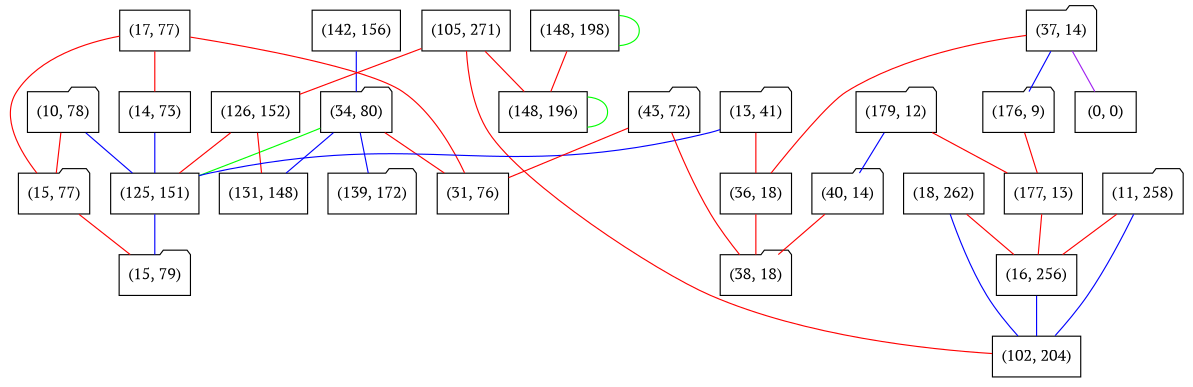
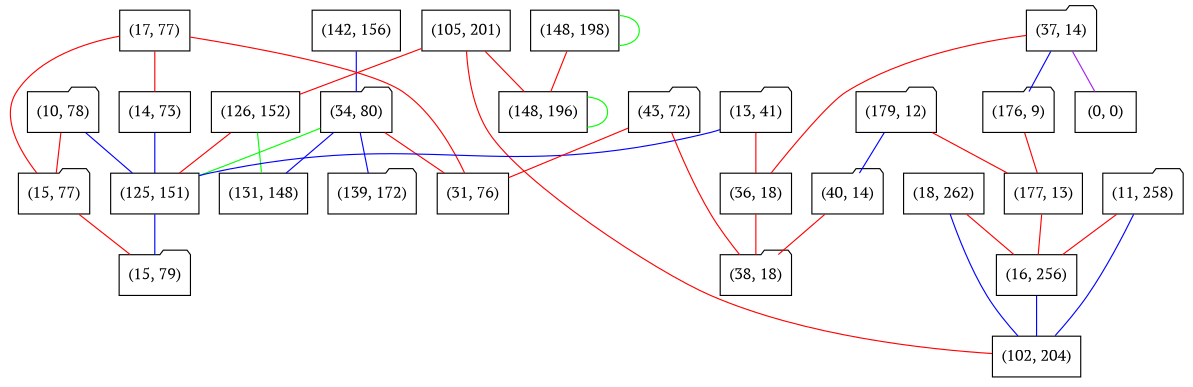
(466, 31) -> (466, 31)
(259, 145) -> (259, 145)
